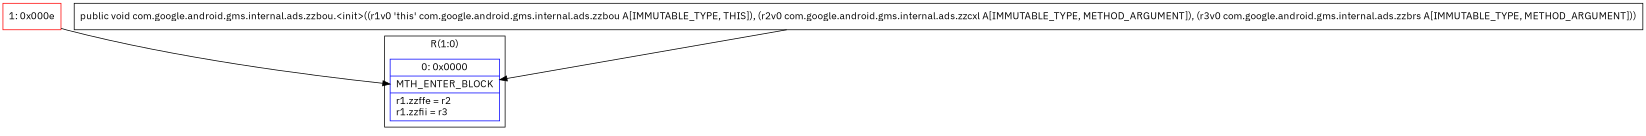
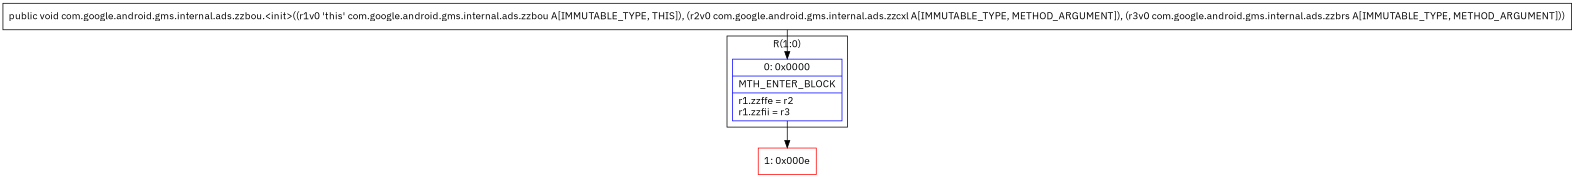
(221, 61) -> (787, 132)
